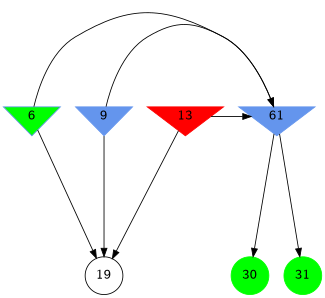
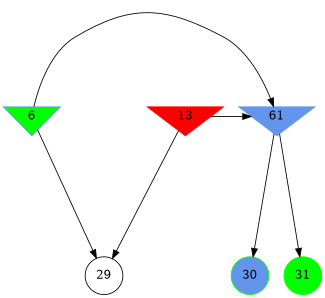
(104, 117) -> none
(104, 276) -> (104, 276)
(250, 276) -> (250, 276)
